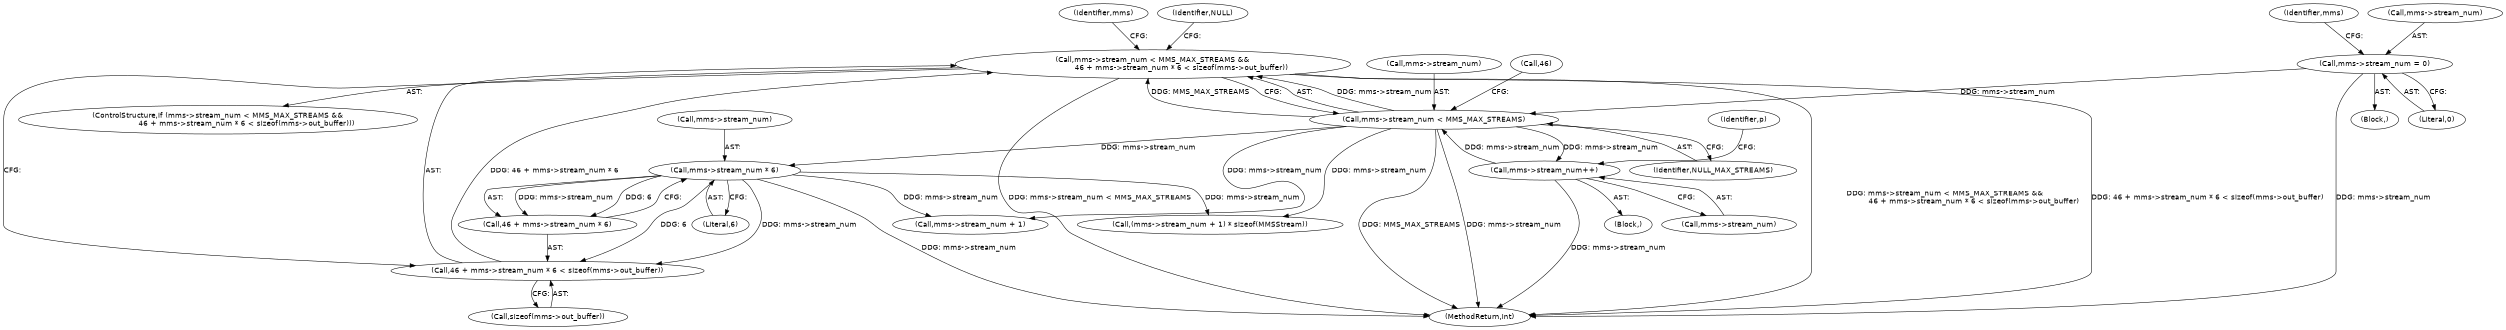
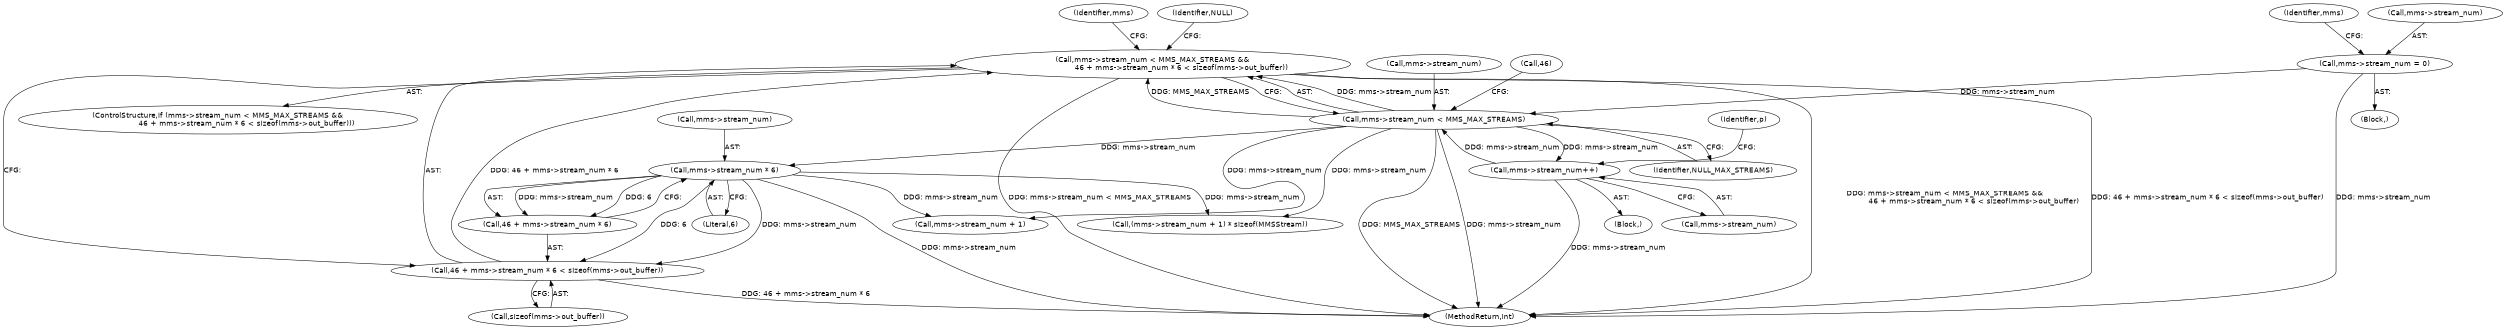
(2437, 120) -> none
none -> (1011, 309)
